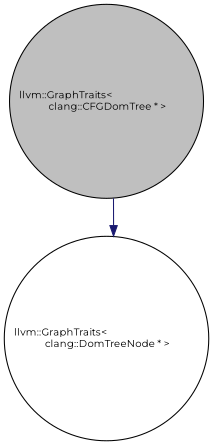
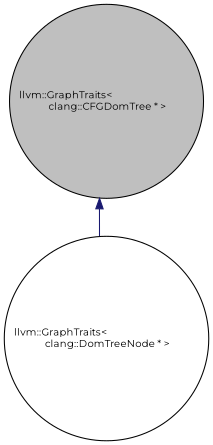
(114, 212) -> (99, 222)
